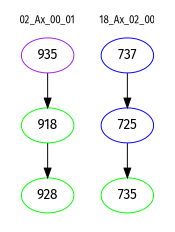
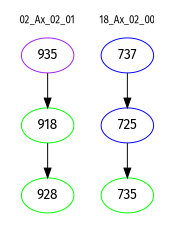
(48, 21) -> (48, 21)
